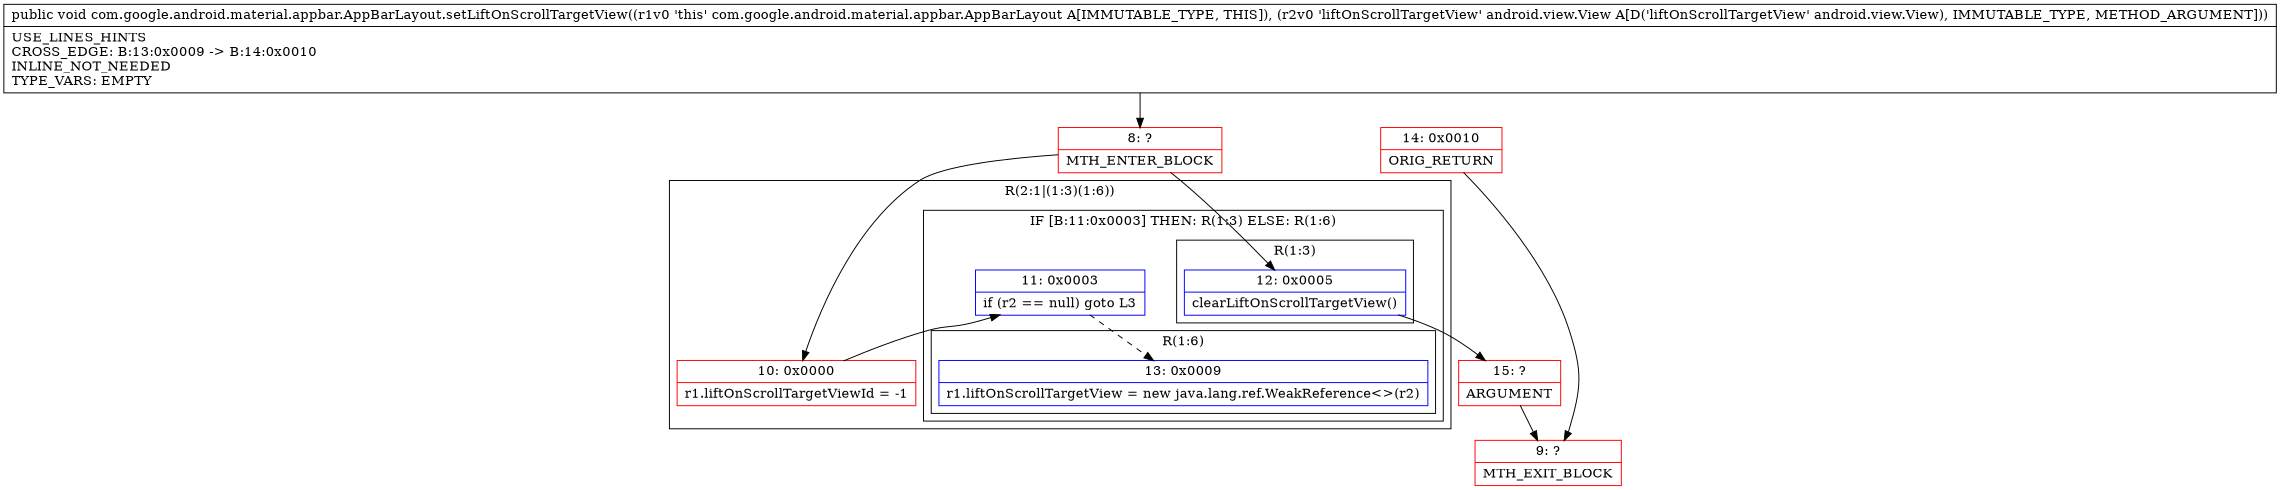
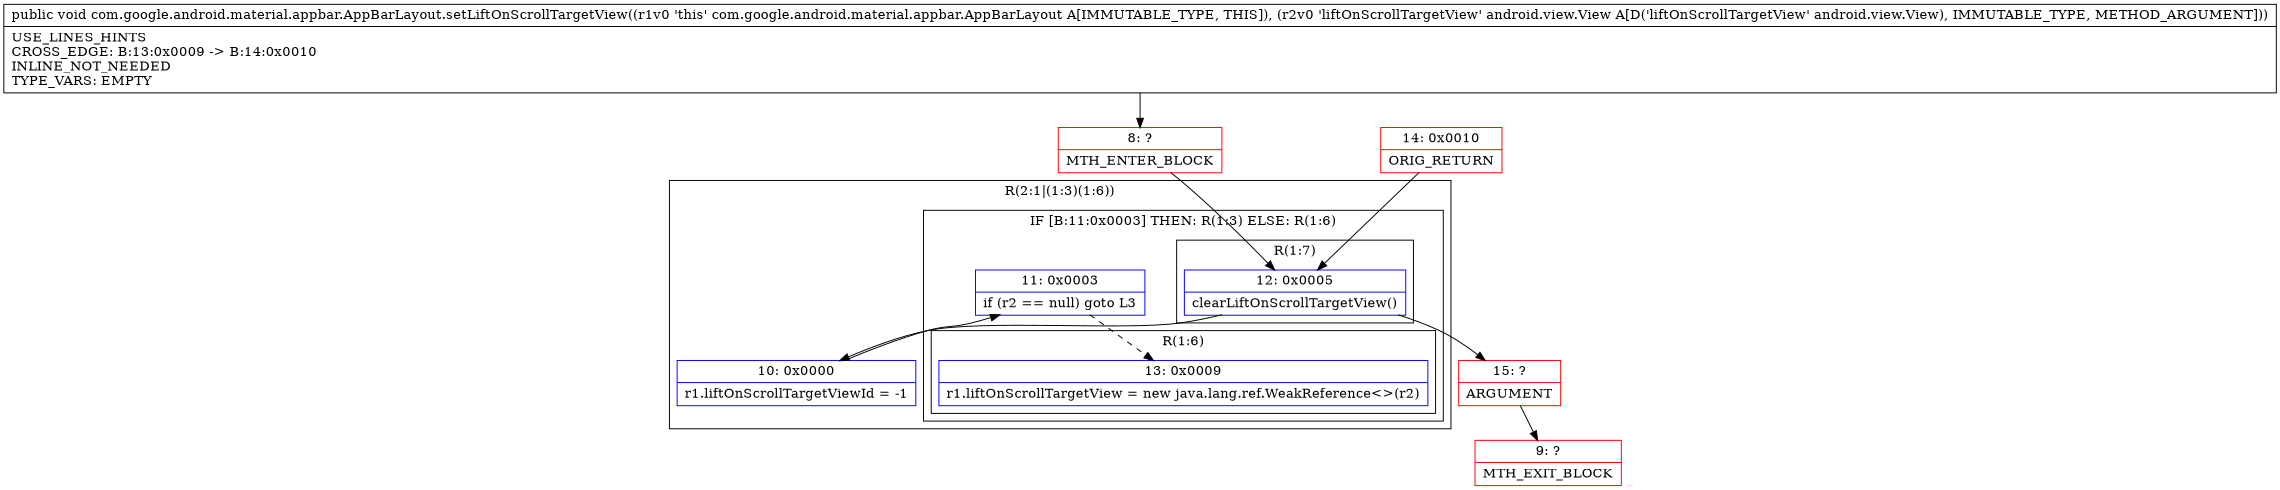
(894, 202) -> (1034, 325)
(1295, 251) -> (1295, 251)
(1552, 290) -> (1372, 218)
(796, 383) -> (796, 383)
